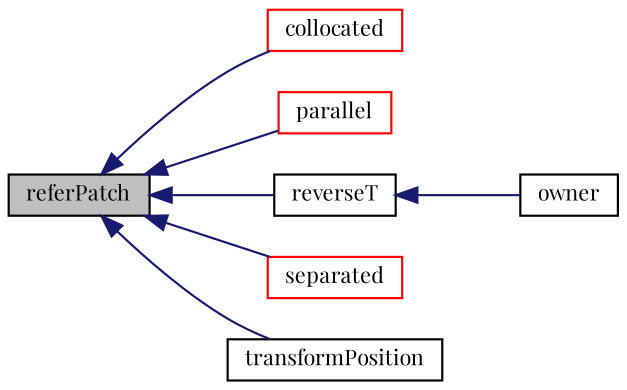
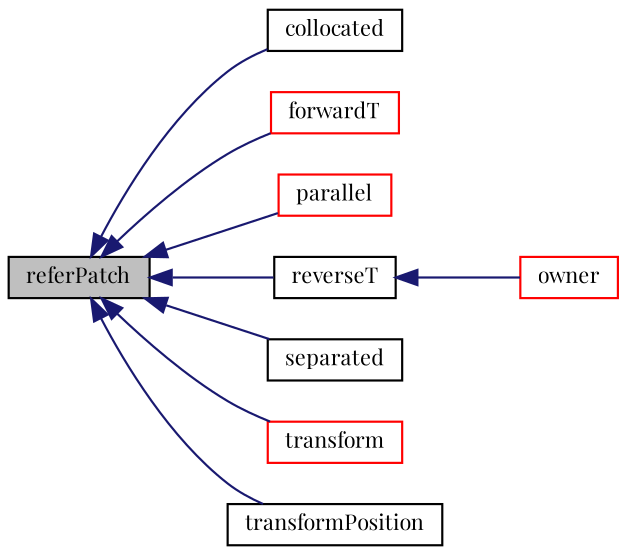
(335, 30) -> (335, 30)
none -> (335, 113)
(569, 195) -> (569, 278)
(335, 278) -> (335, 360)
none -> (335, 442)
